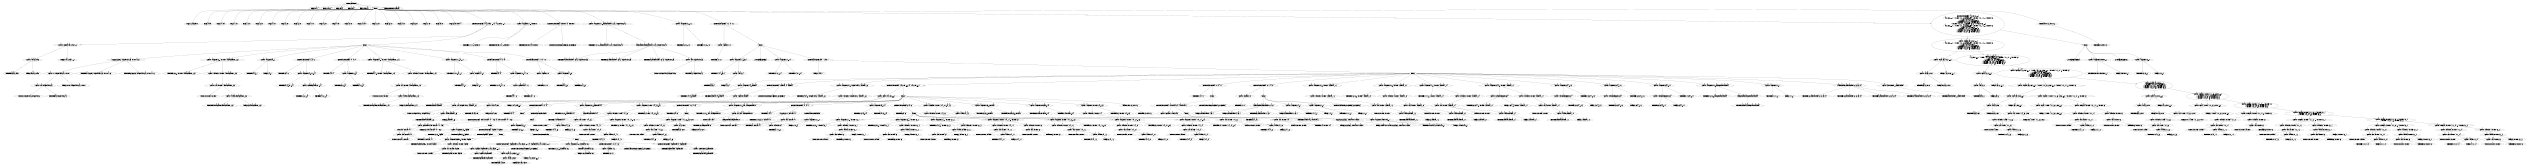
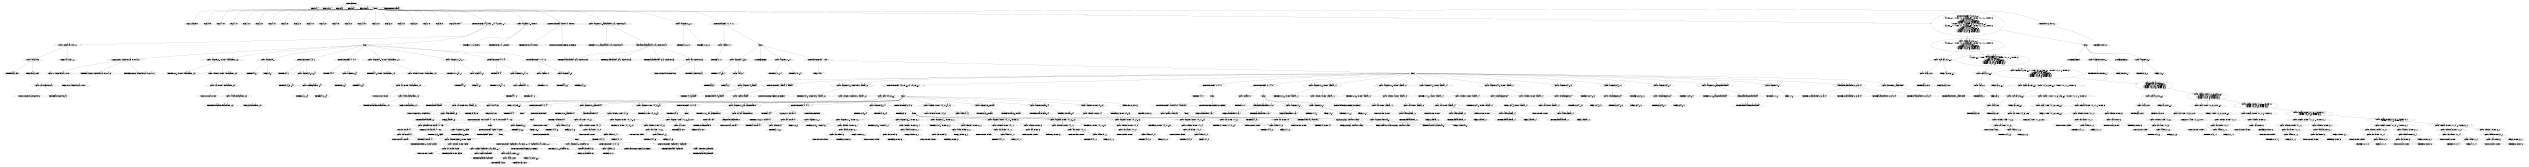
none -> (1286, 96)
(424, 144) -> (424, 144)
